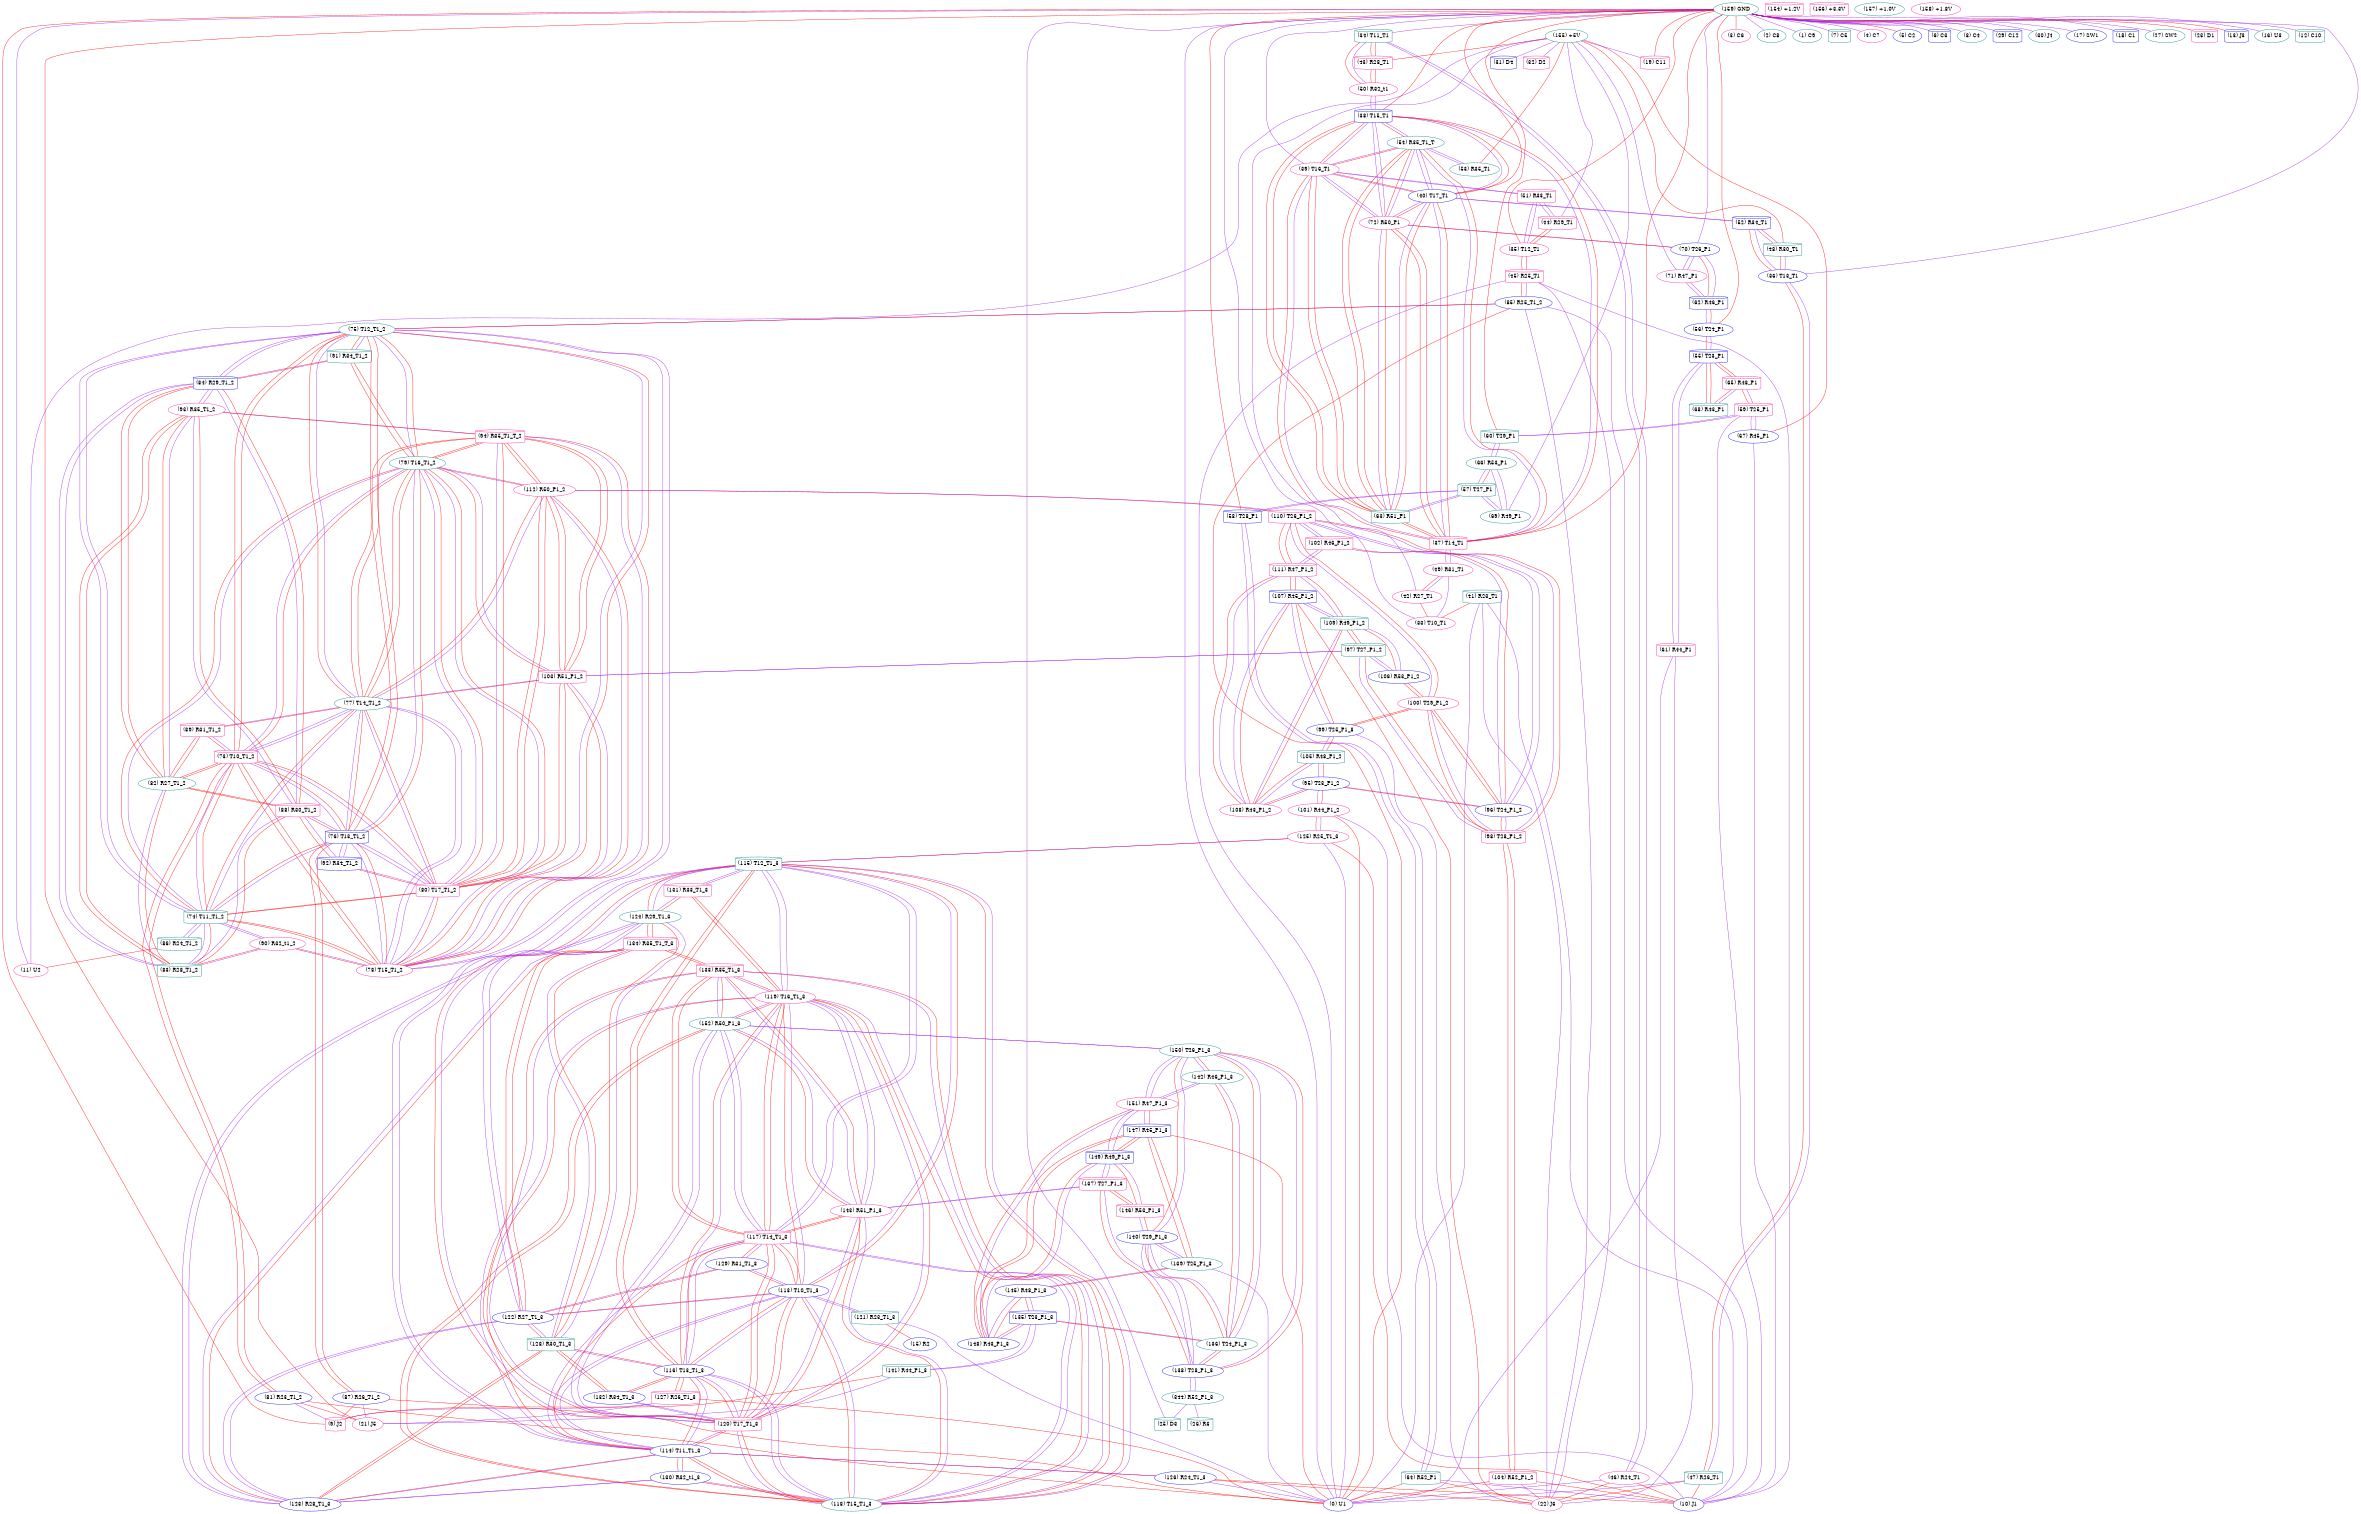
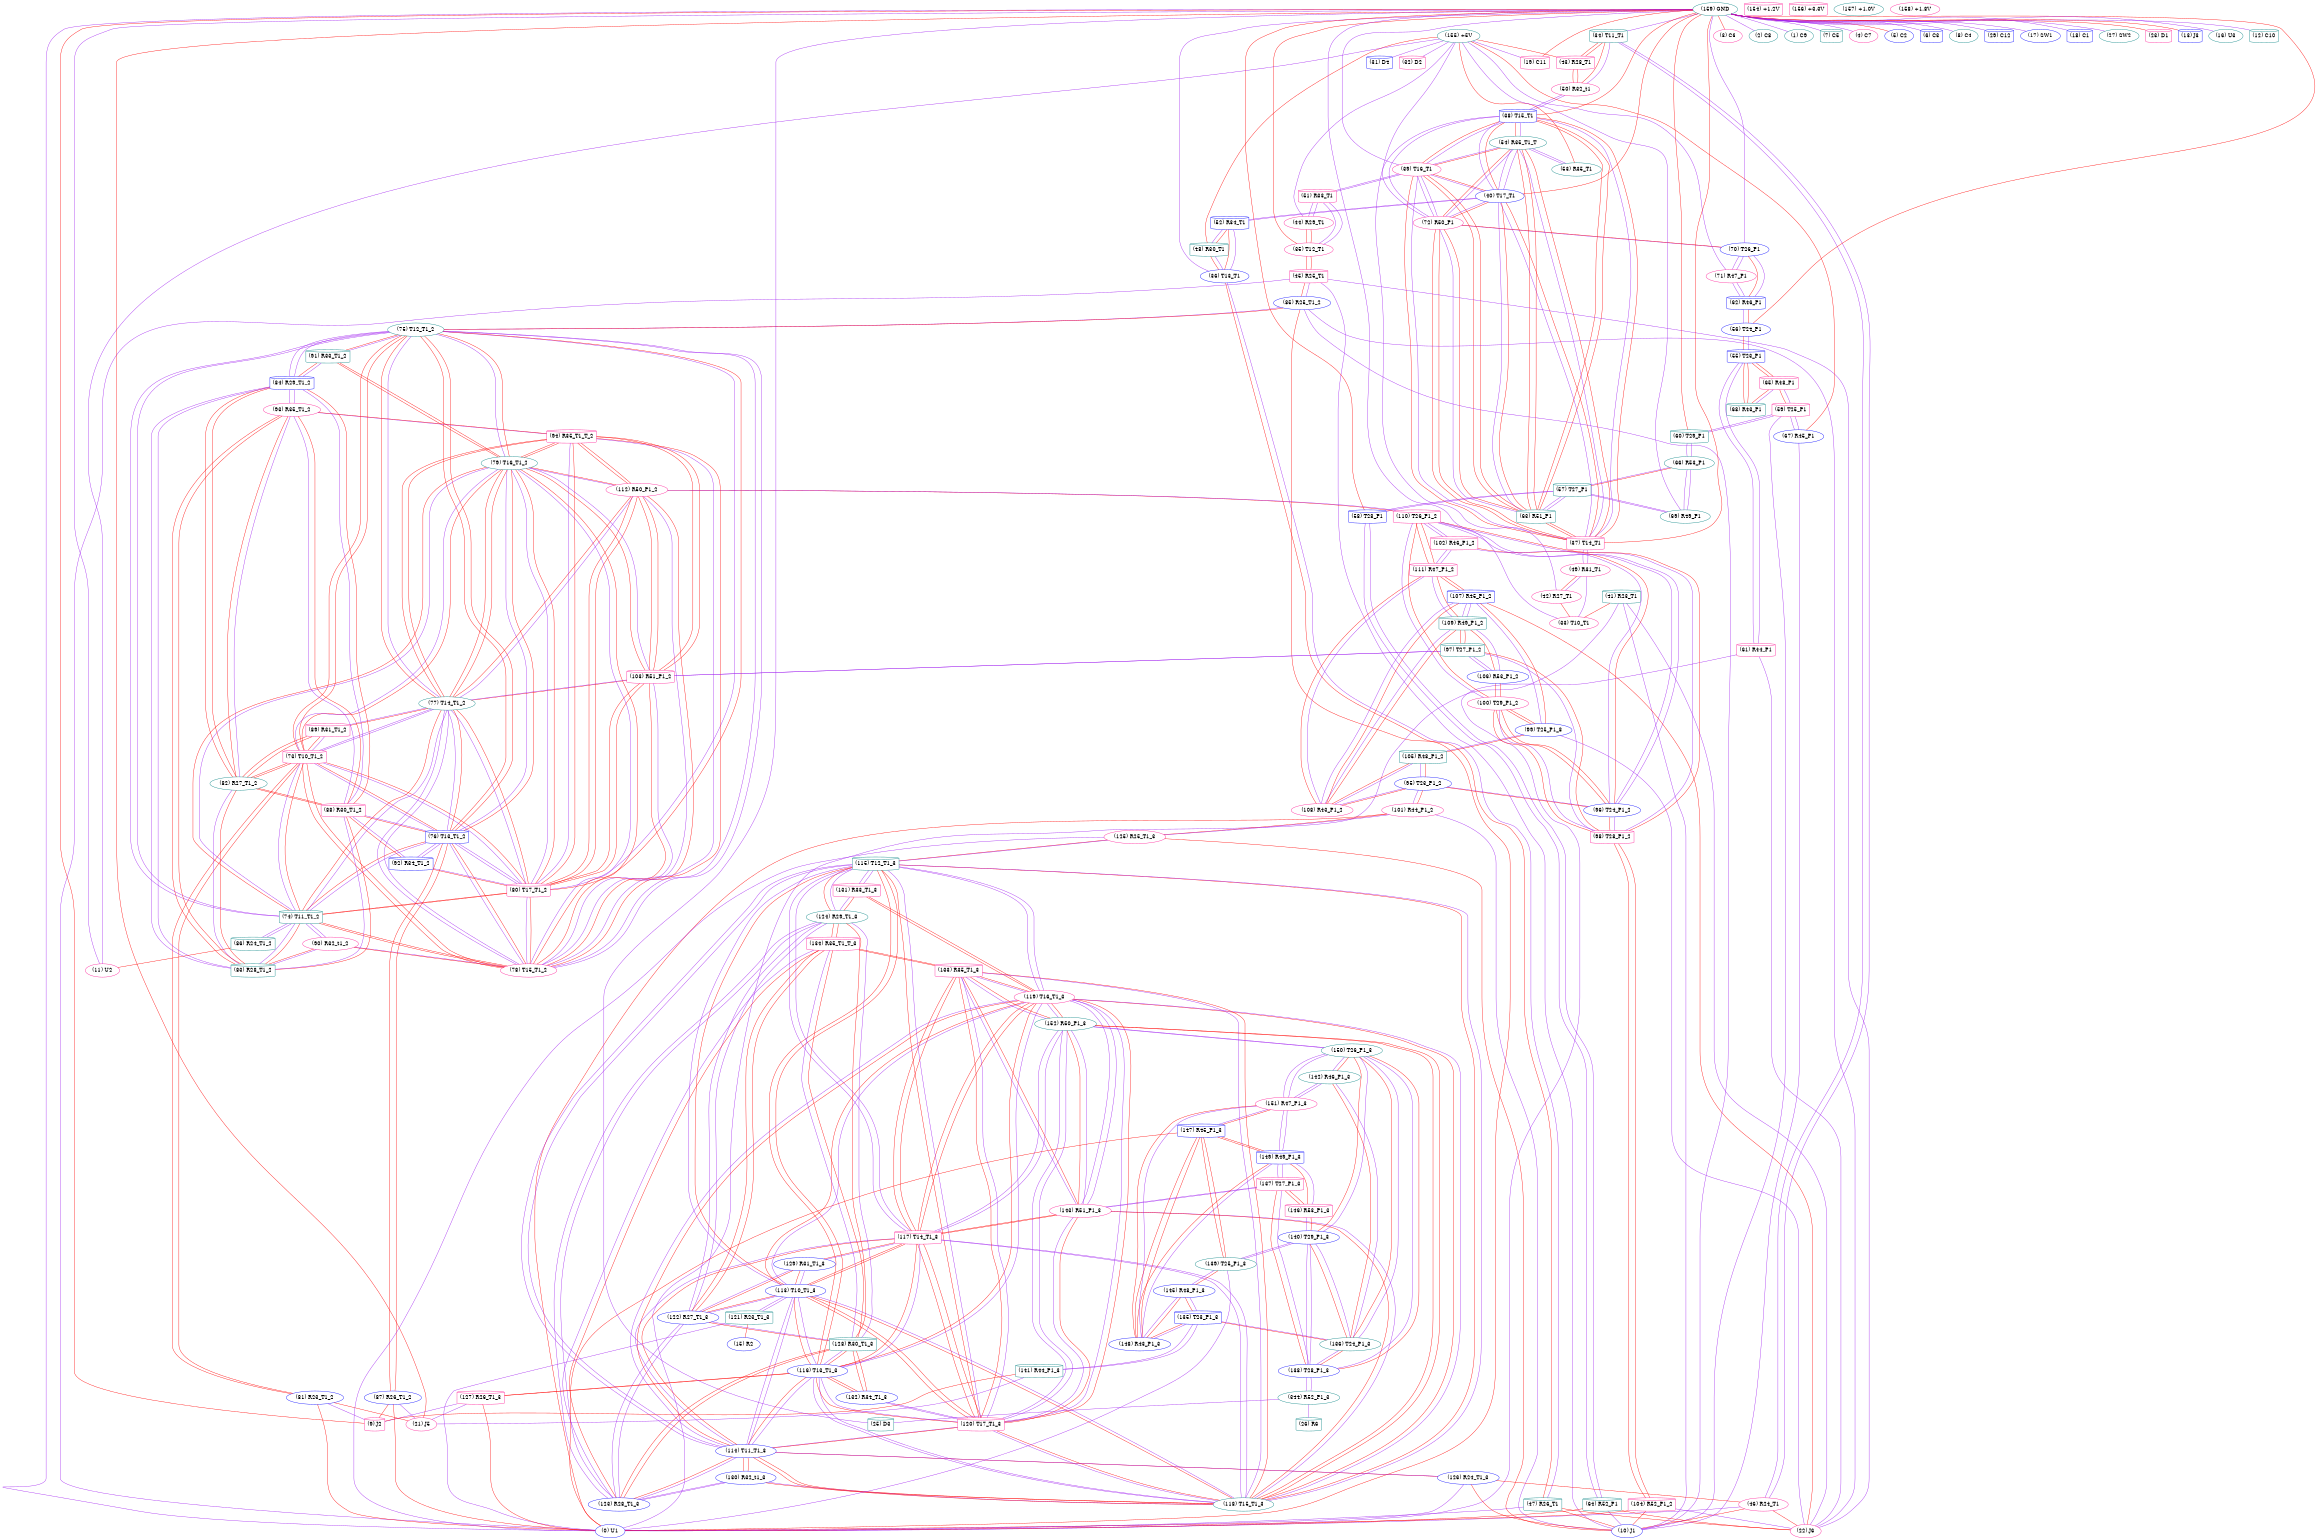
(2044, 36) -> none
(1557, 223) -> (1309, 223)
(349, 356) -> (328, 356)
(1365, 1491) -> (1618, 1491)
